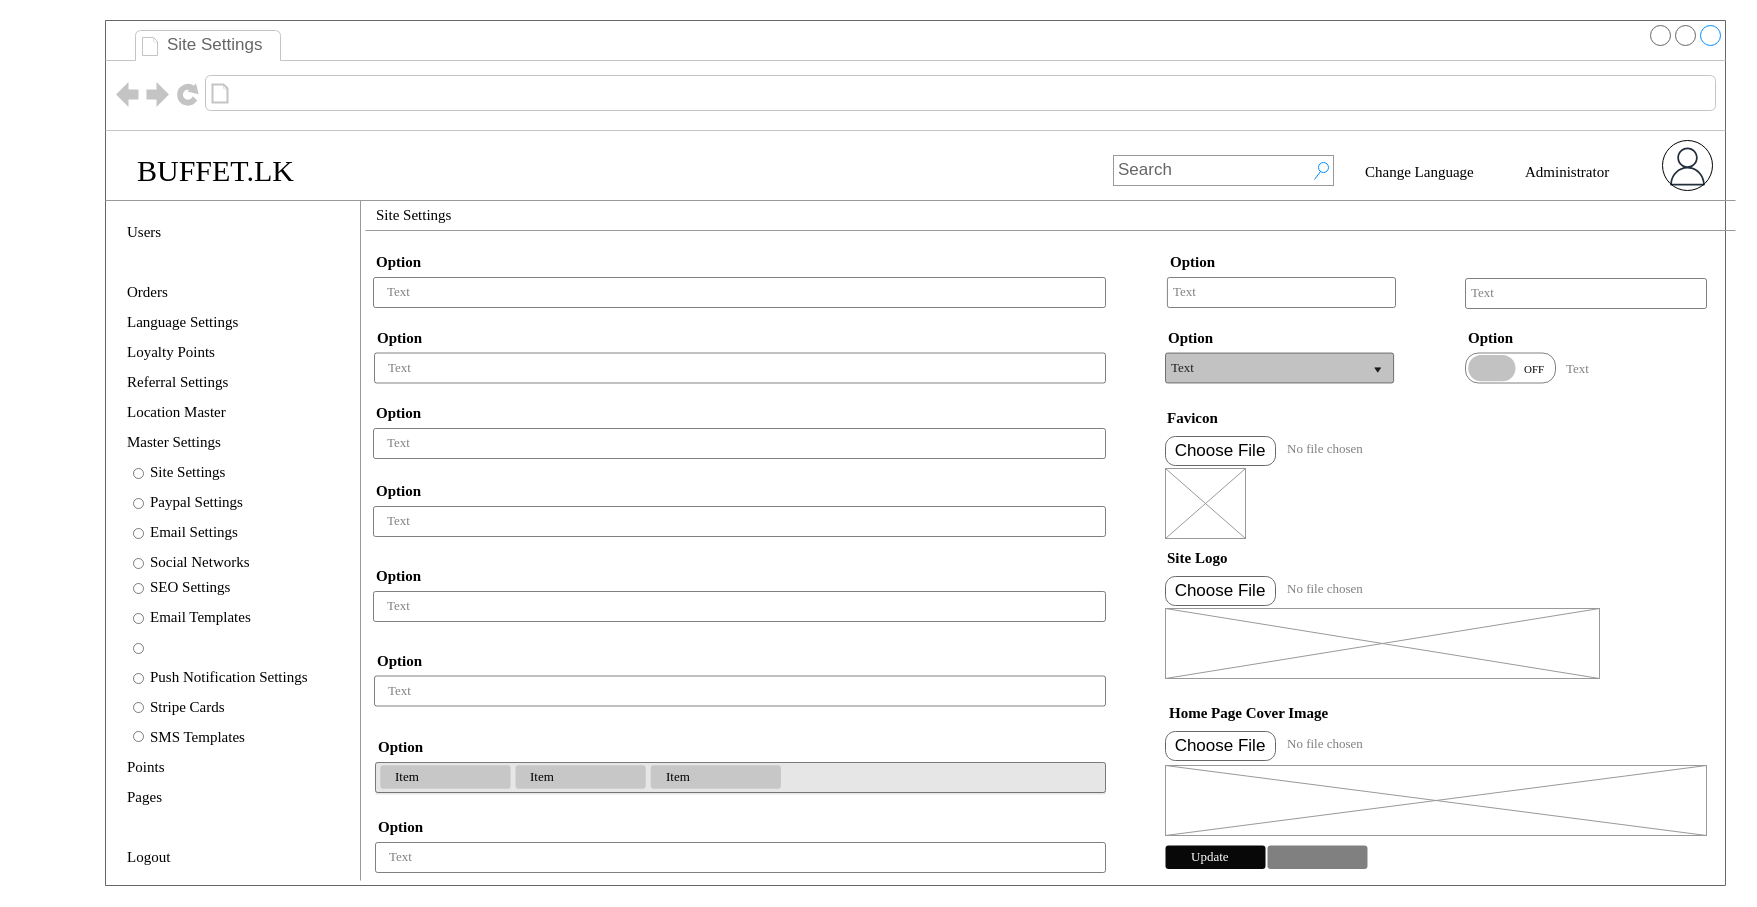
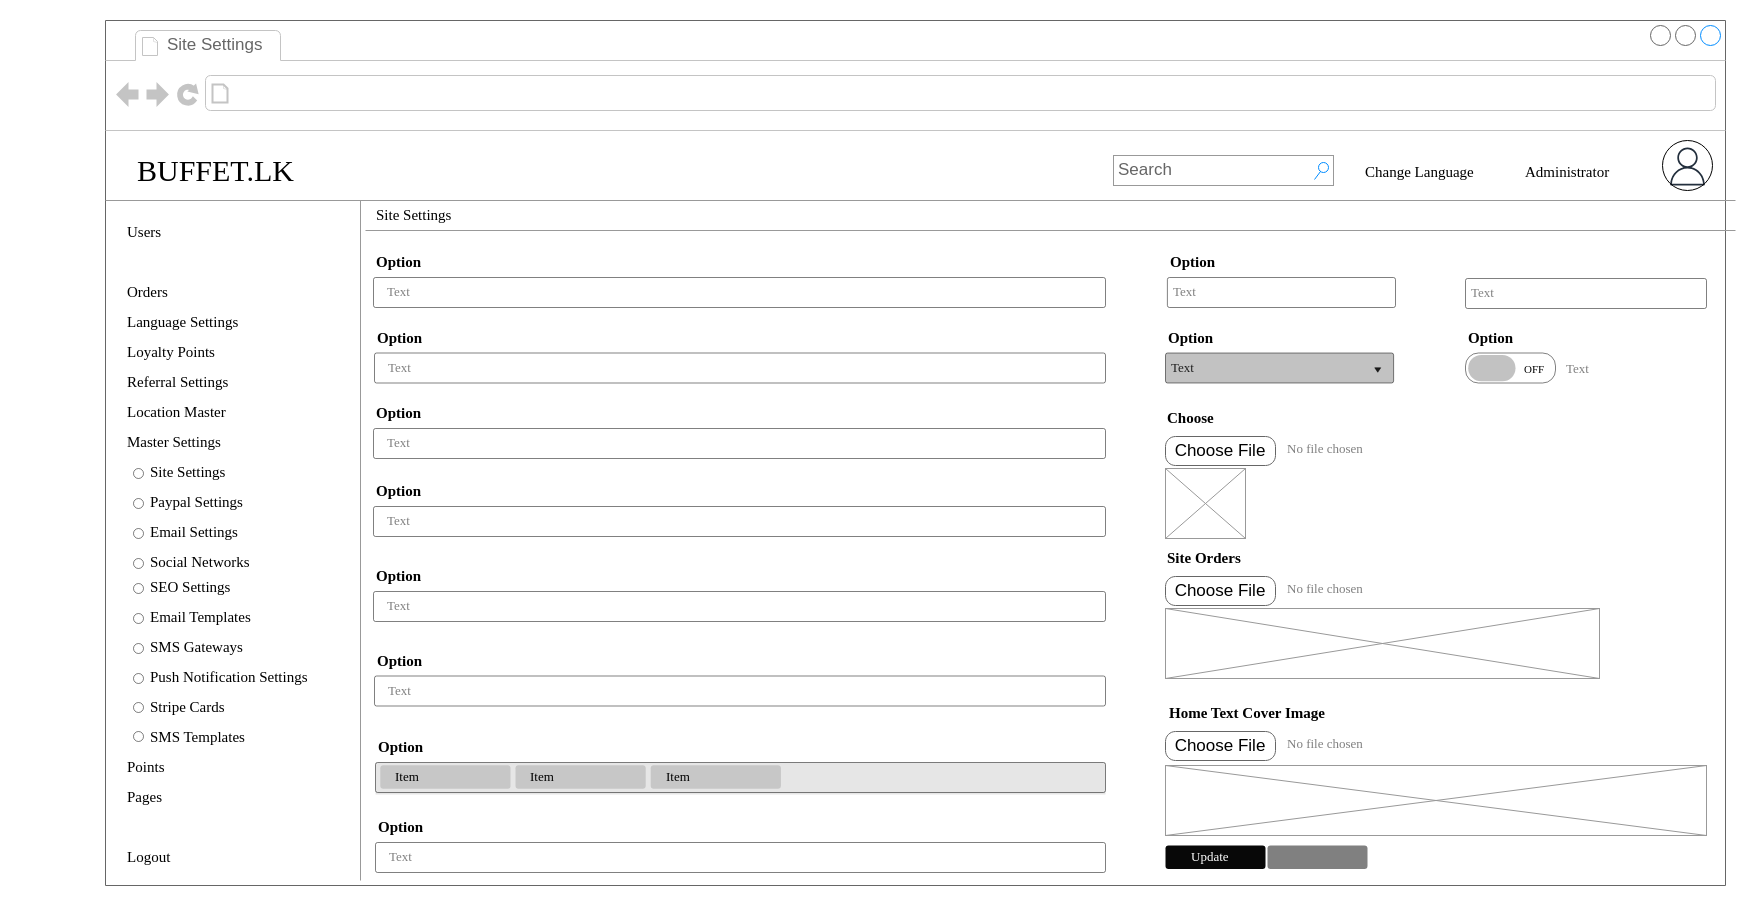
(1195, 419) -> (1193, 419)
(1201, 559) -> (1210, 559)
none -> (254, 651)
(1252, 714) -> (1252, 714)
